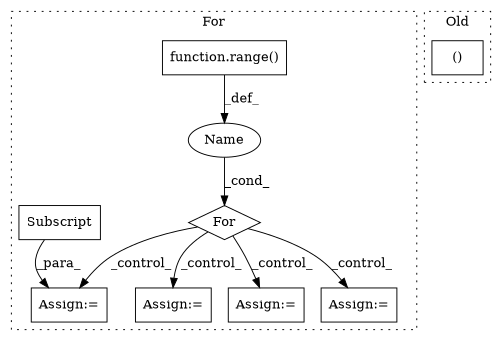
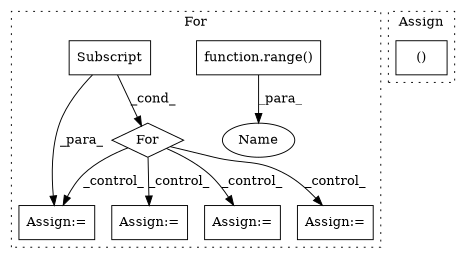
(458, 22) -> (422, 22)
(242, 99) -> (280, 99)
(224, 177) -> (127, 96)
